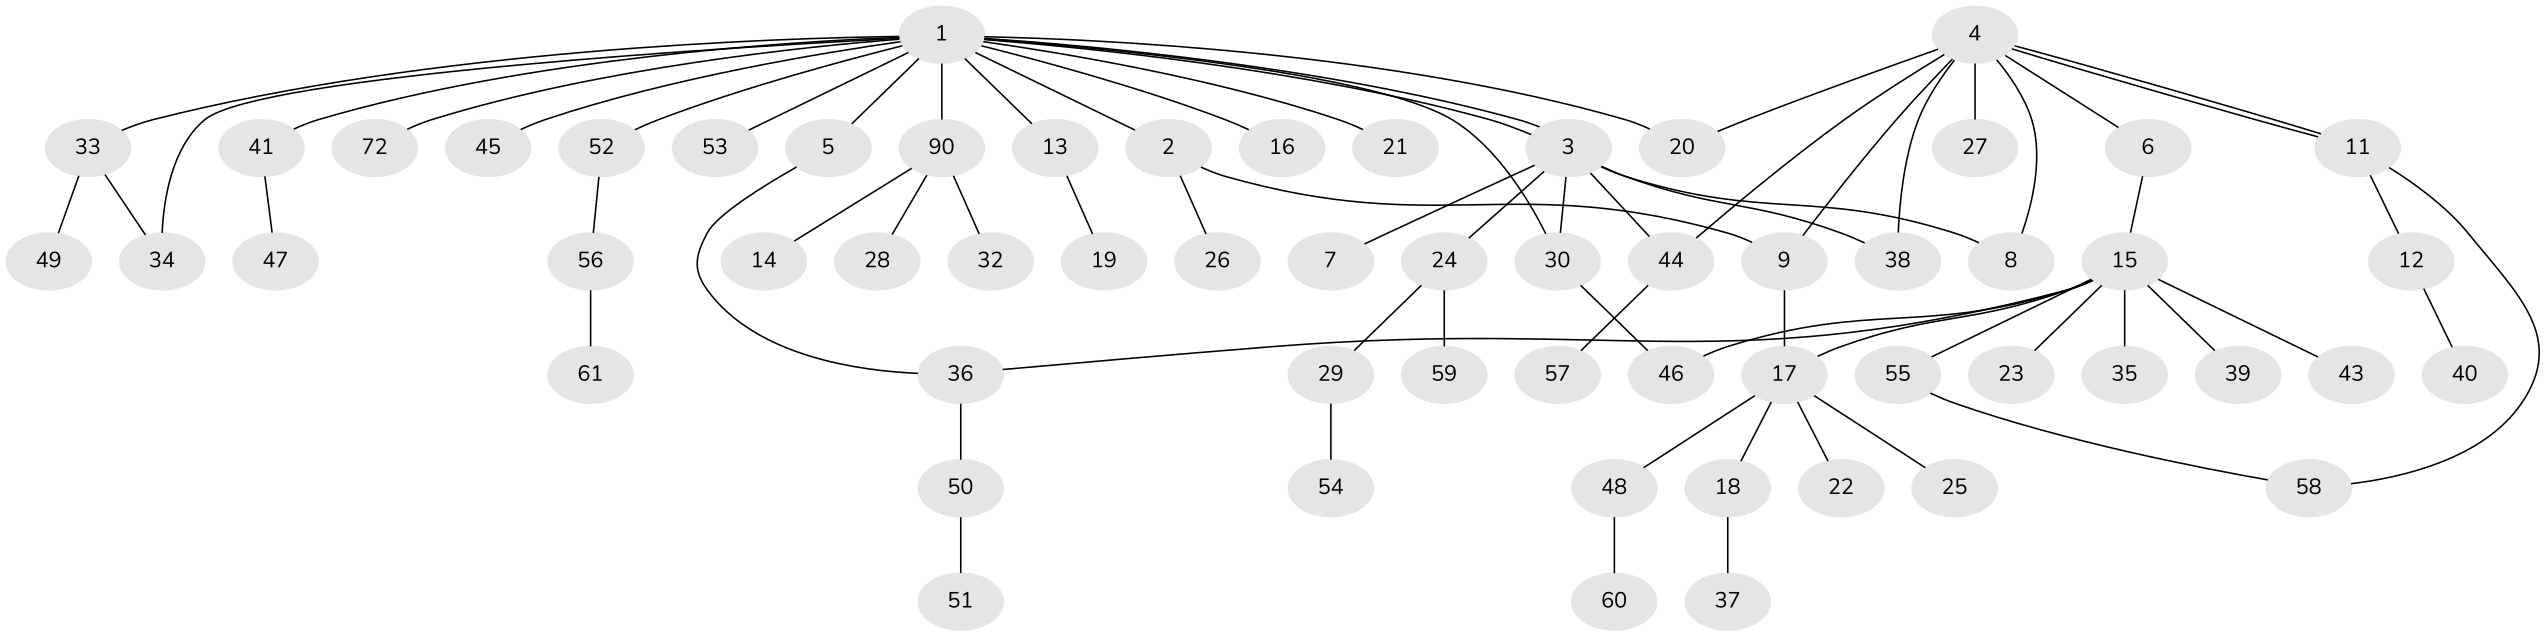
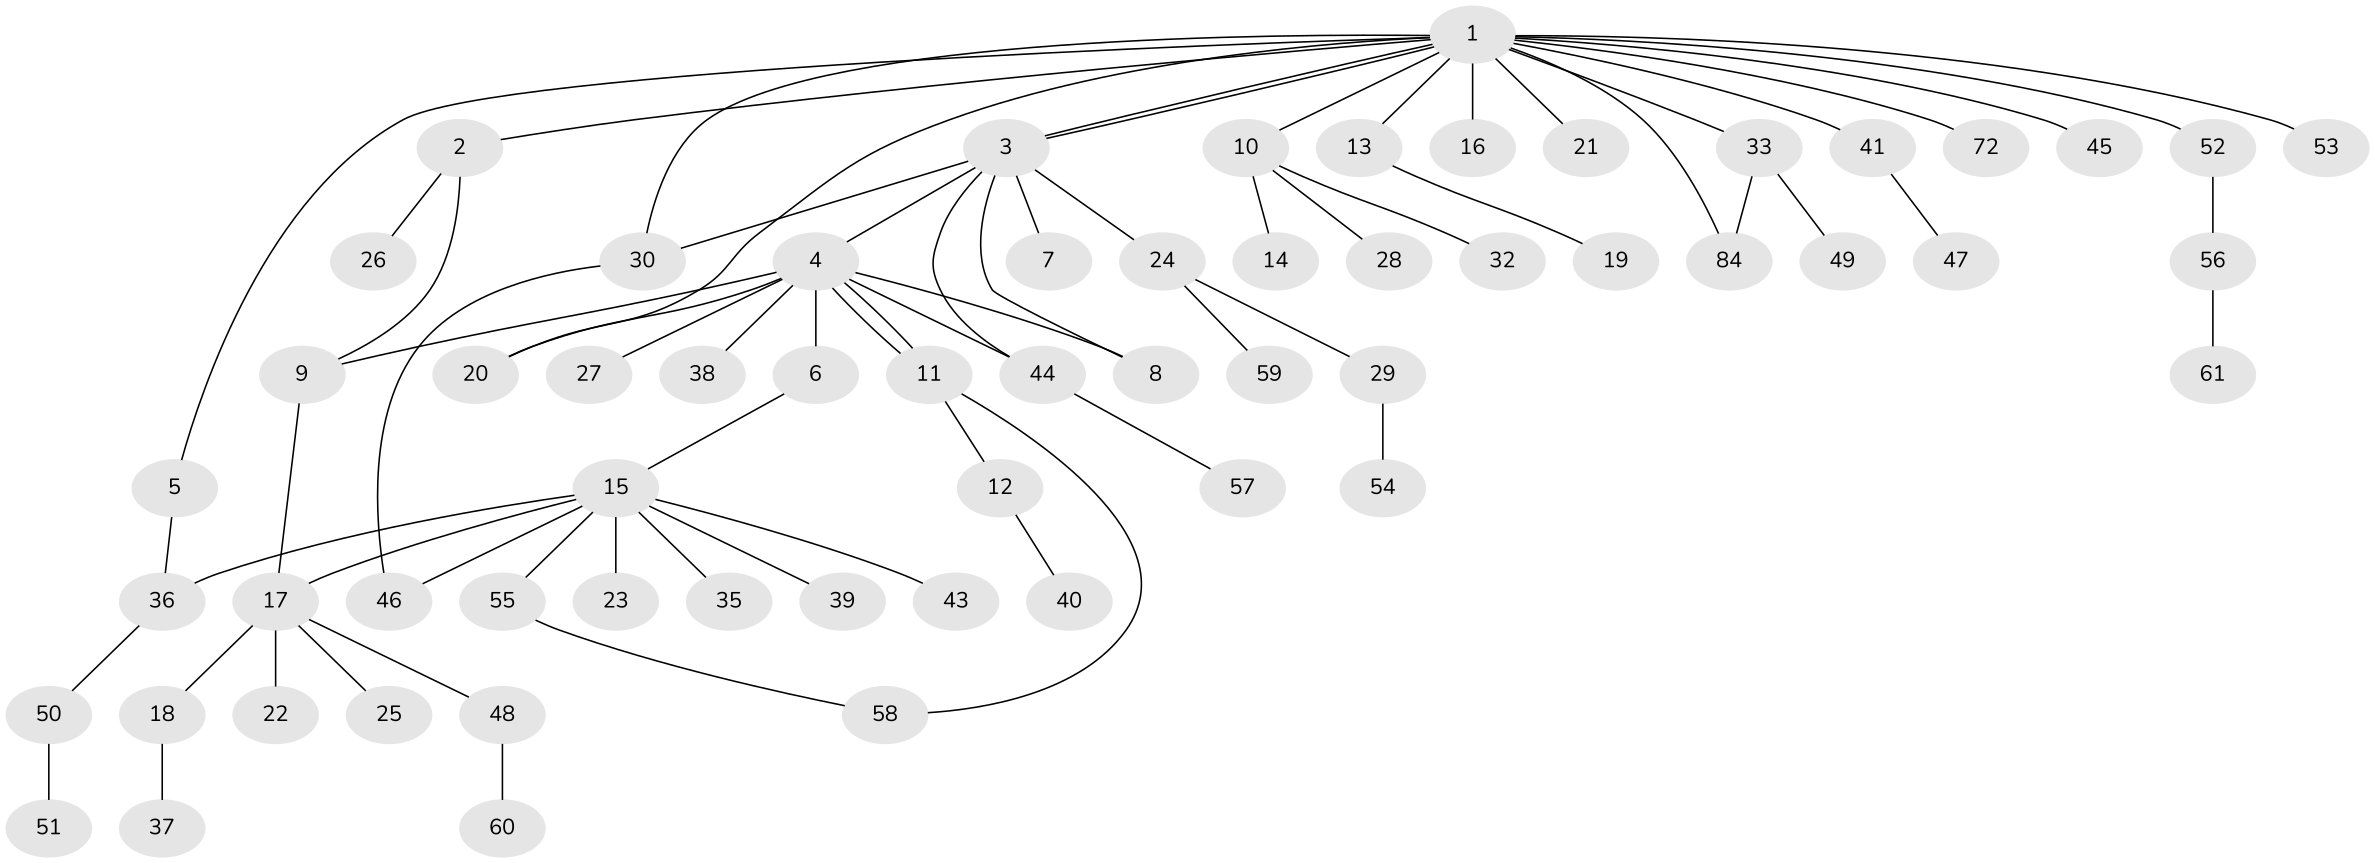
(942, 148) -> (1246, 148)
(1780, 215) -> (911, 205)
(162, 261) -> (1729, 261)
